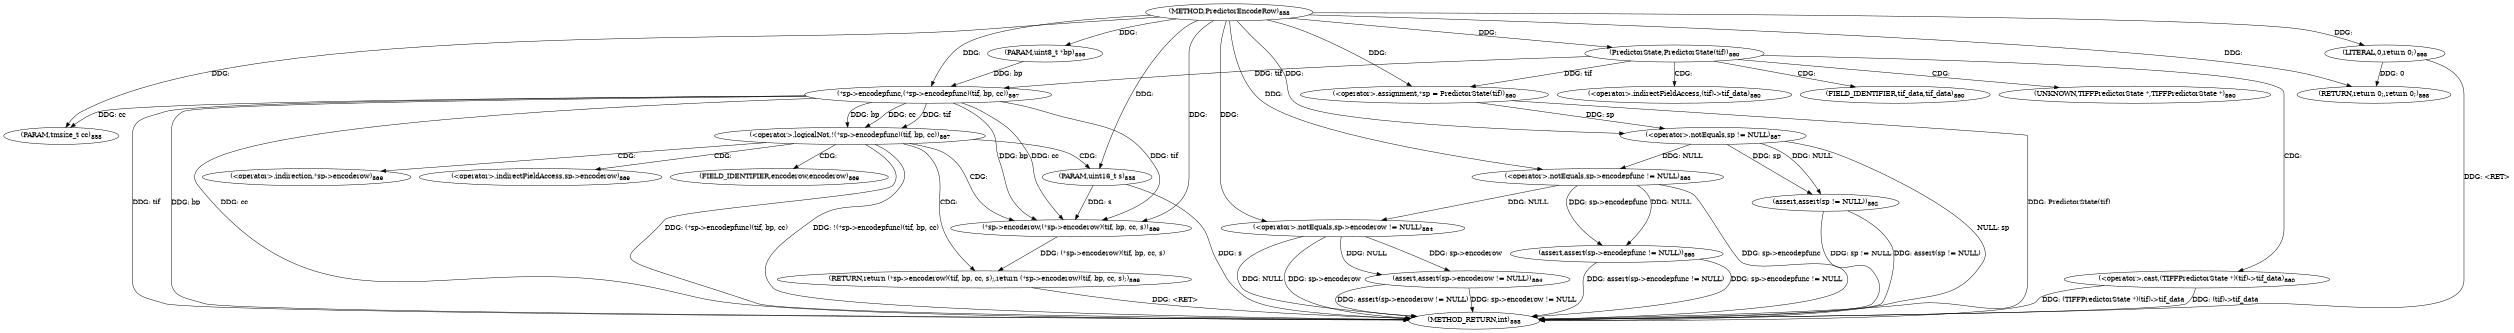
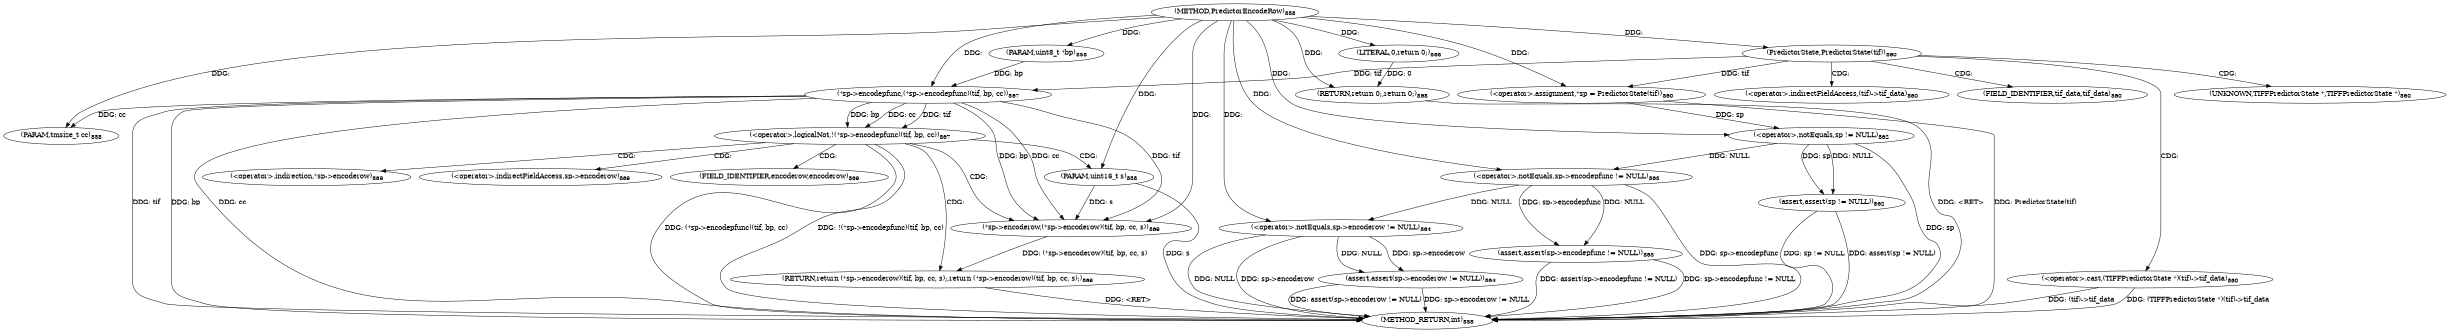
(1776, 135) -> (1884, 135)
(1993, 228) -> (1940, 228)
(2189, 307) -> (1929, 189)
